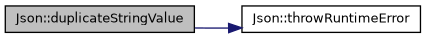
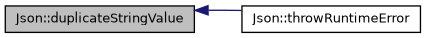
(212, 28) -> (225, 10)
